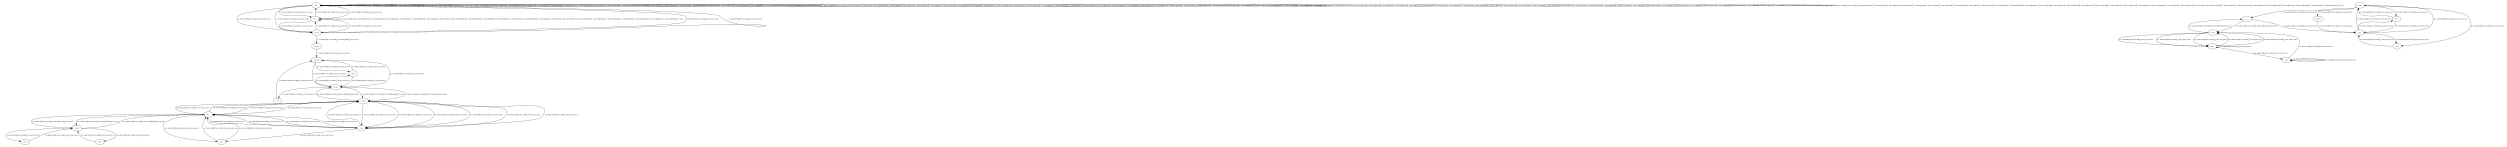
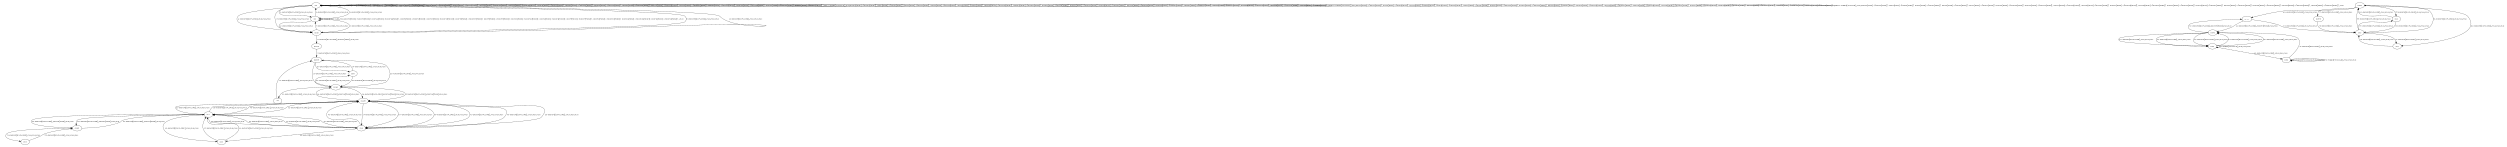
(100, 142) -> none
